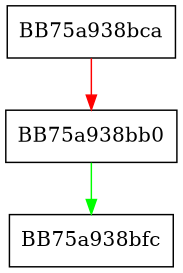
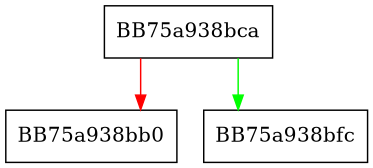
(91, 181) -> (238, 77)
